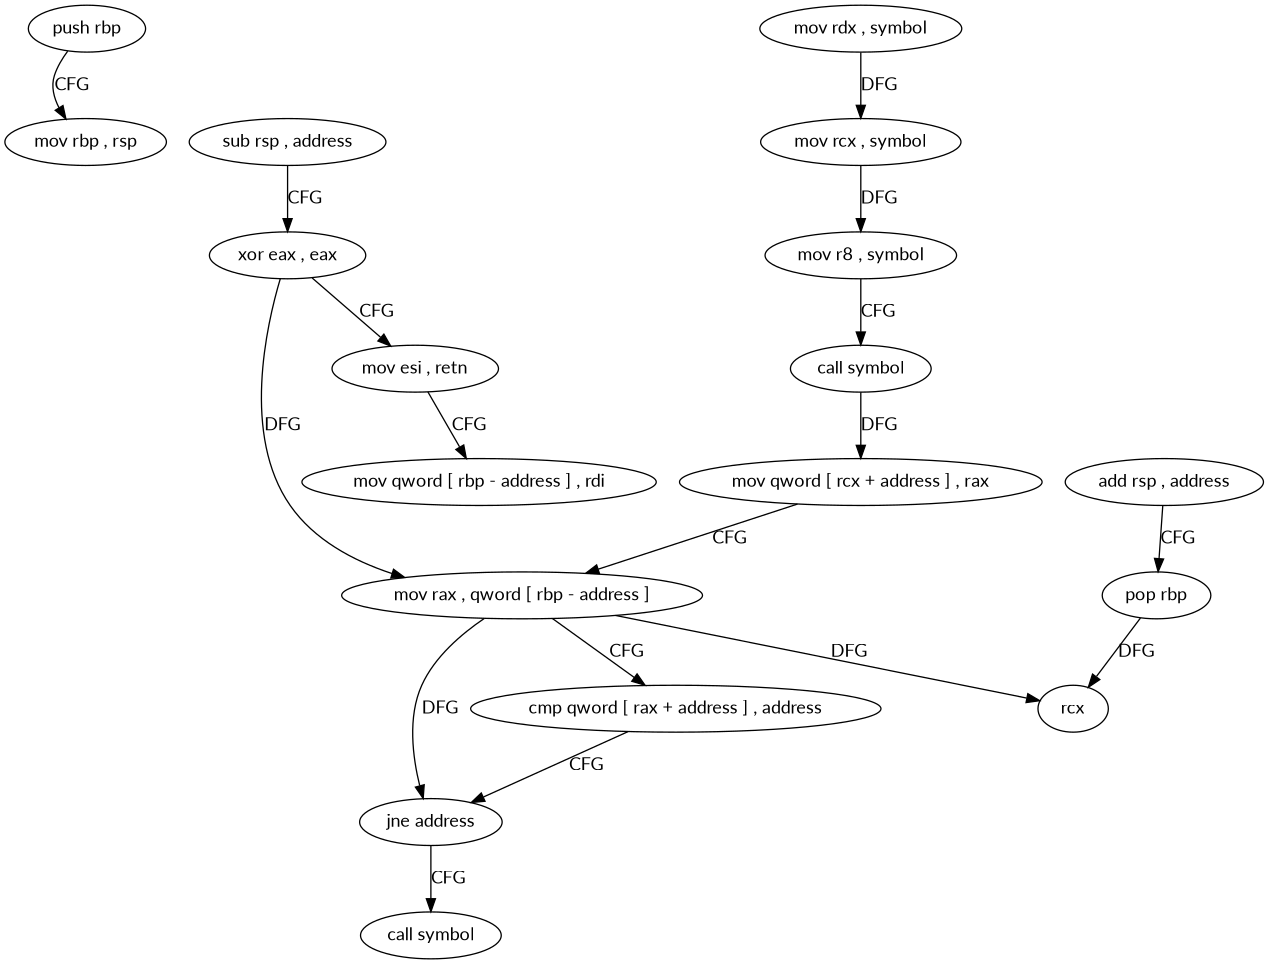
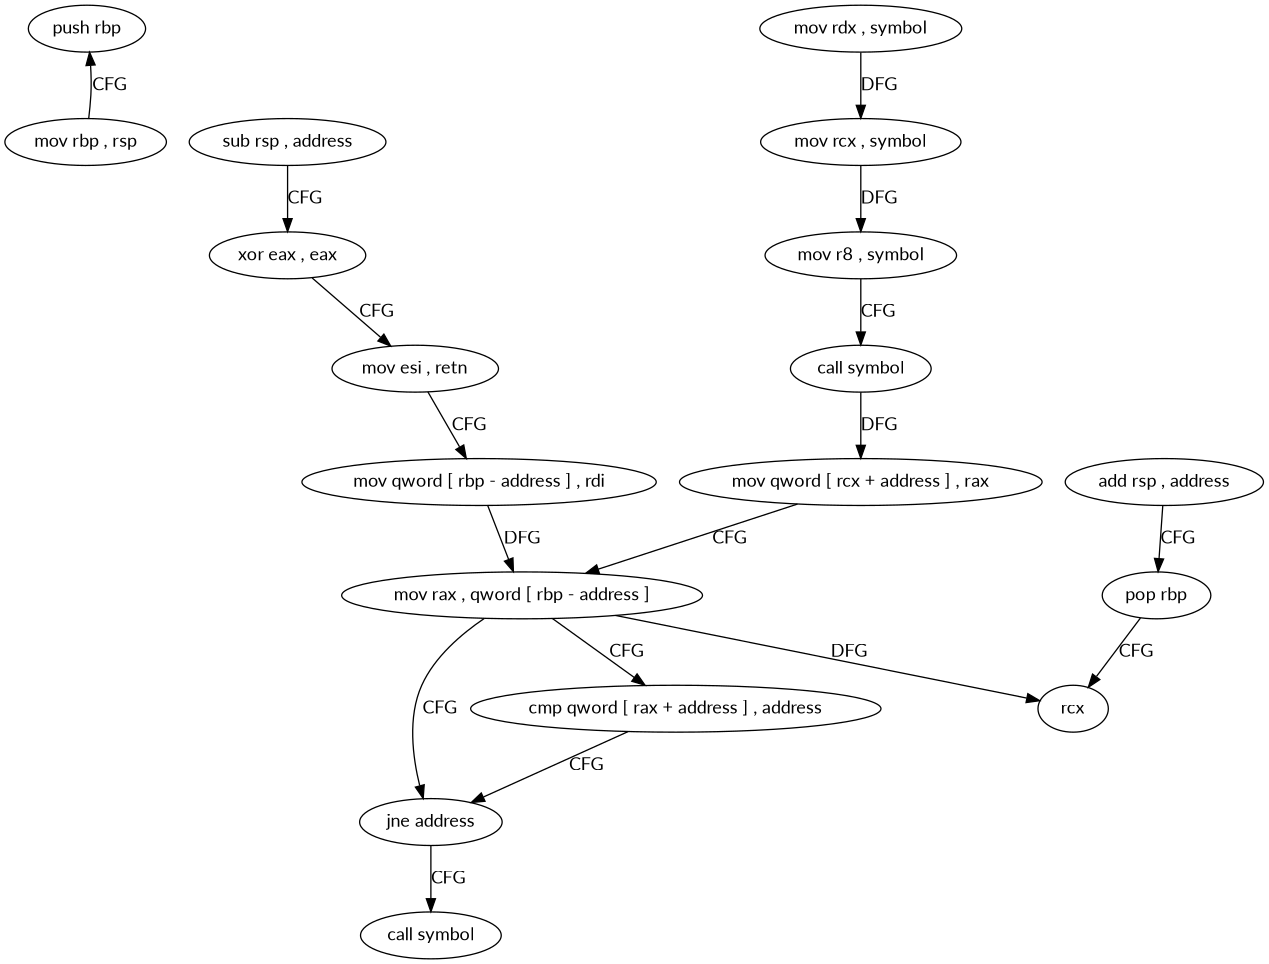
(54, 78) -> (91, 92)
(269, 455) -> (498, 532)
(1137, 652) -> (1137, 652)
(441, 709) -> (441, 709)
